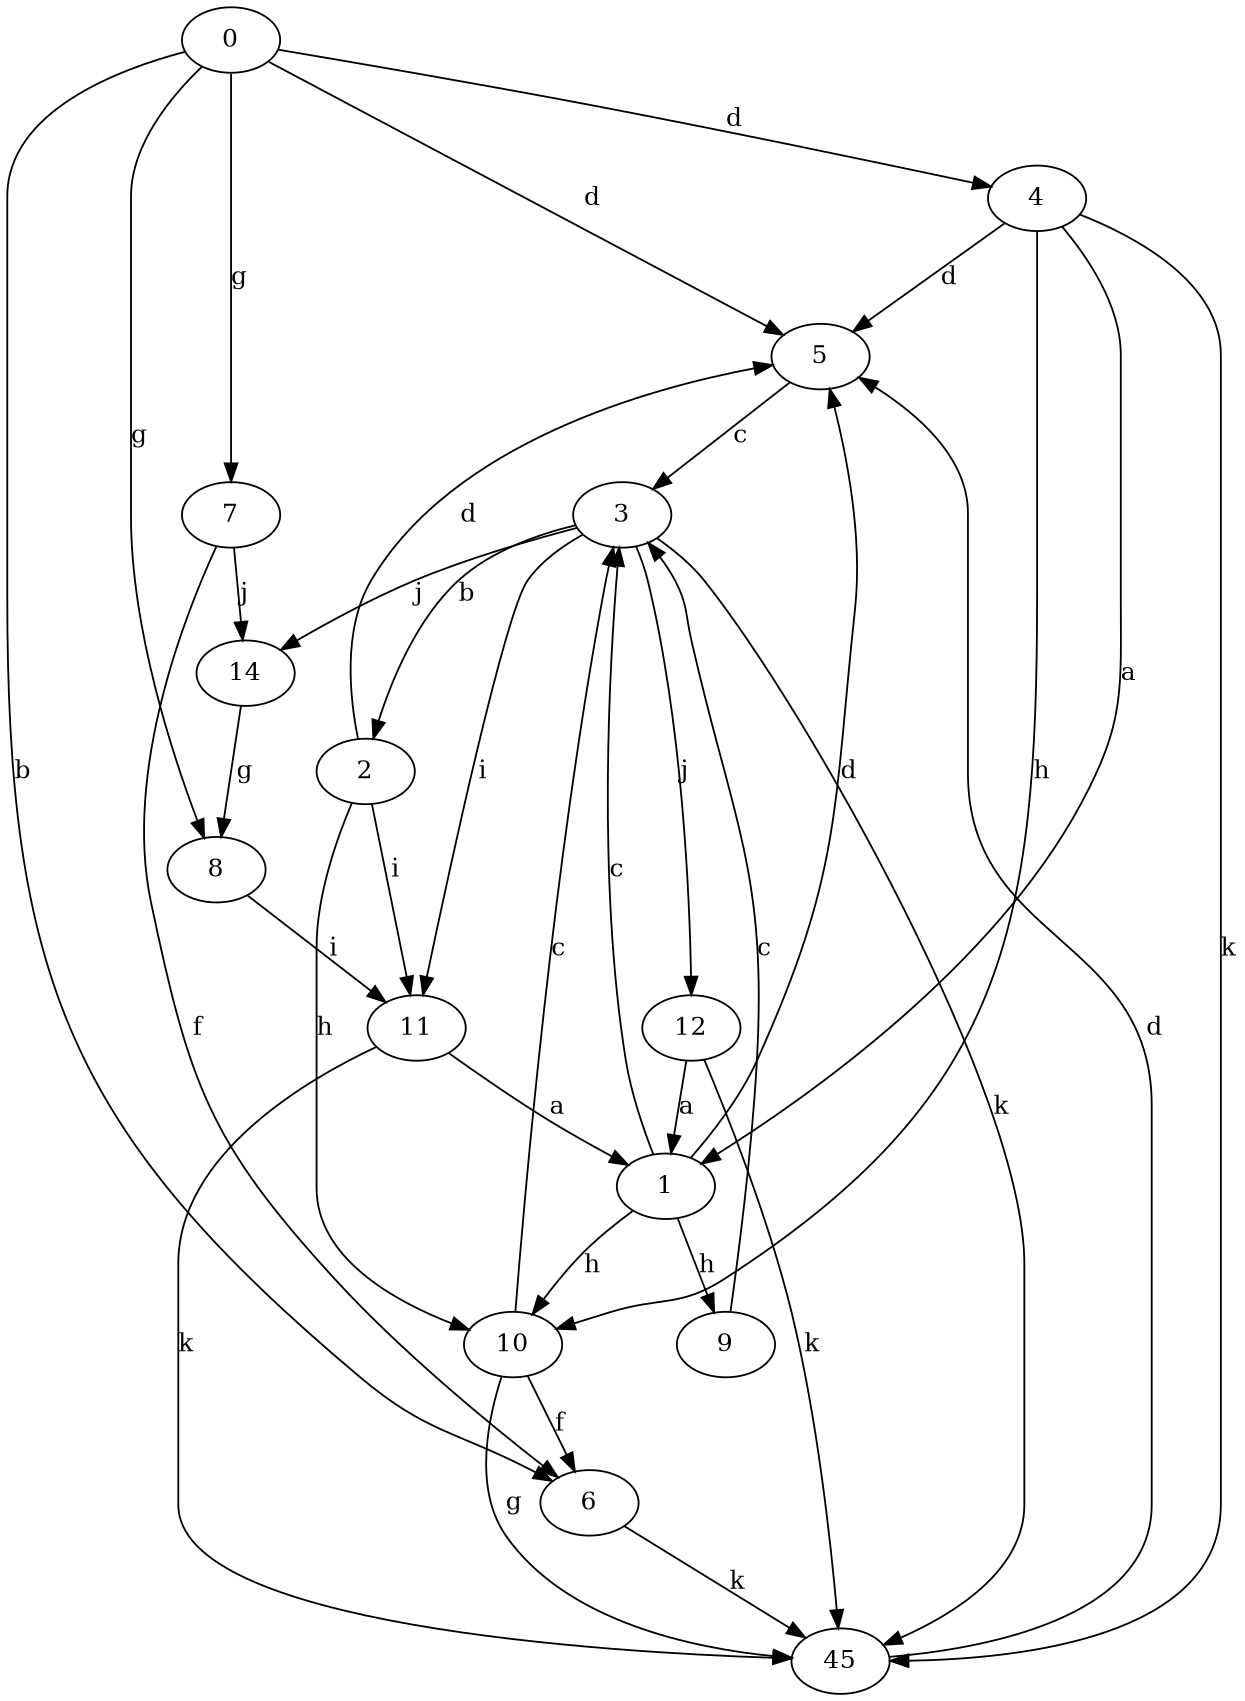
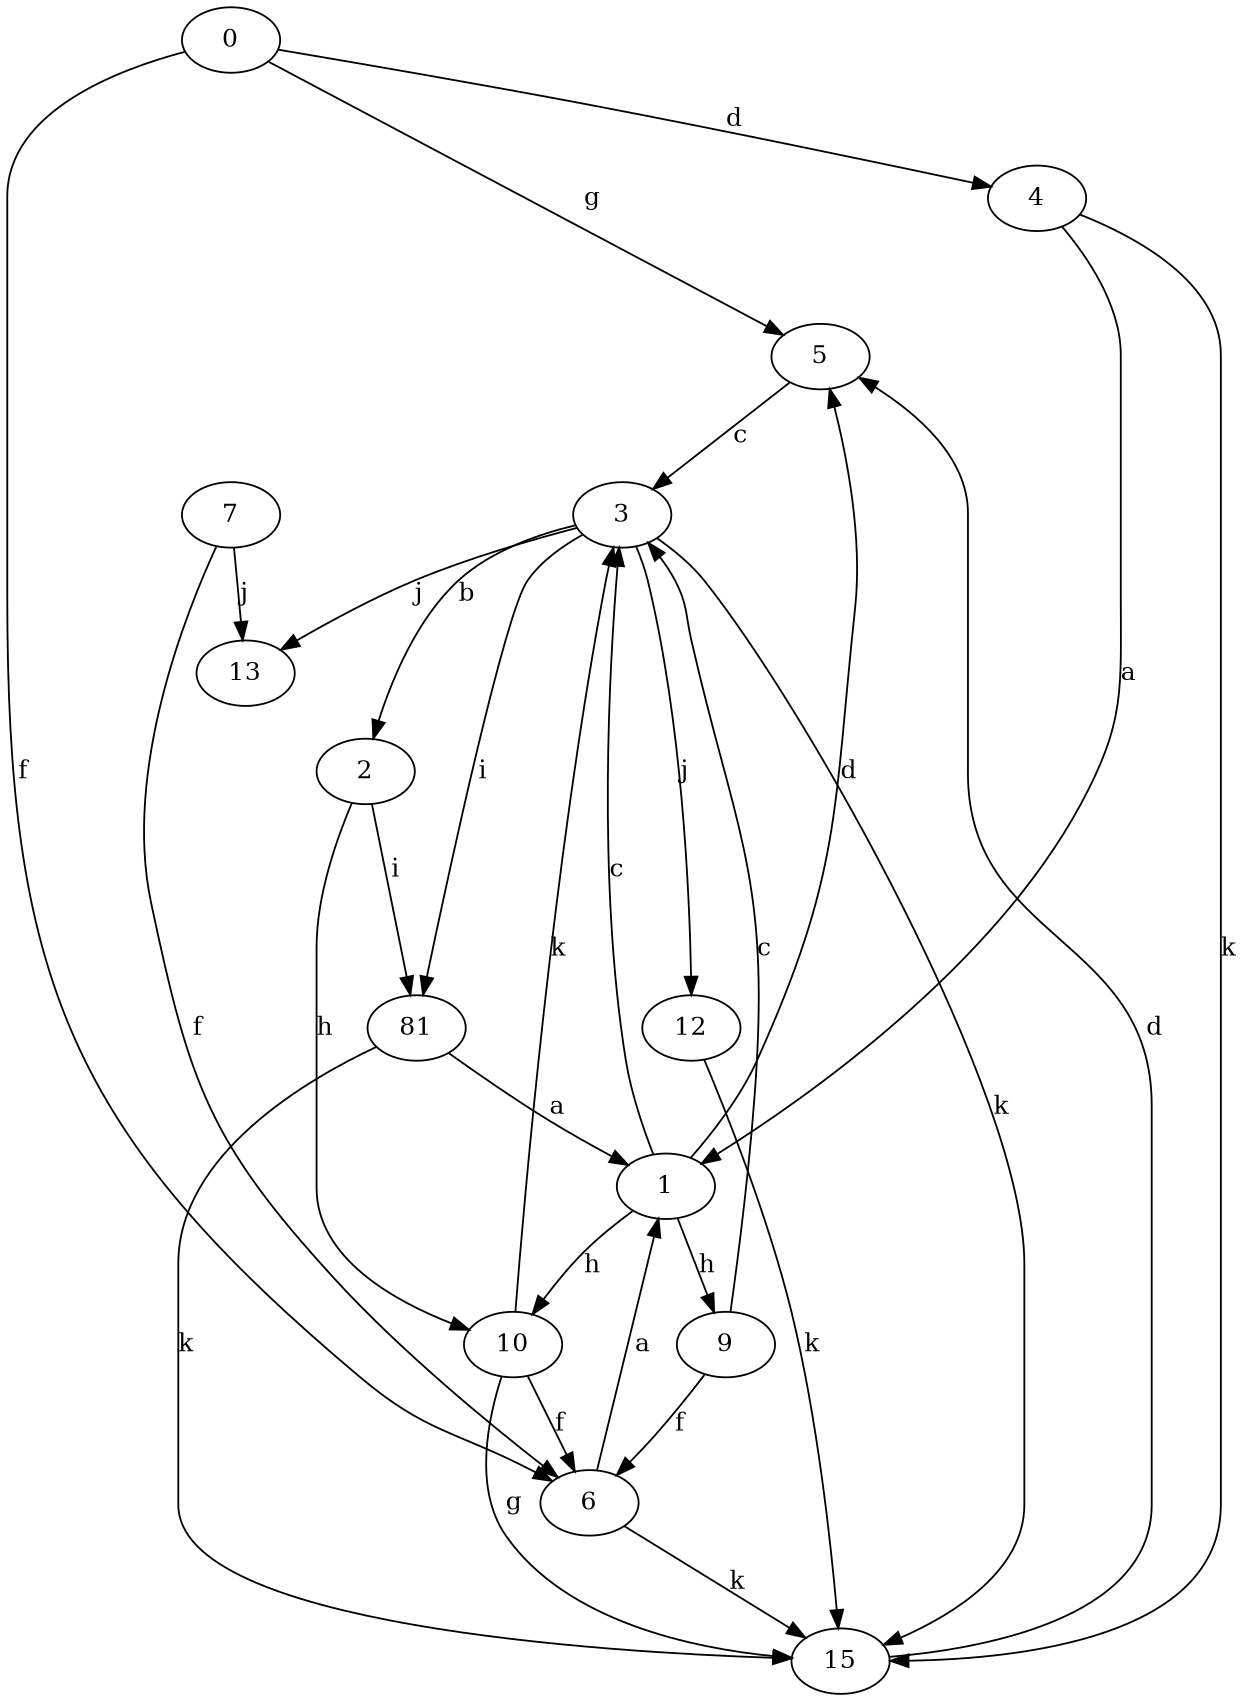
(593, 198) -> (593, 198)
(231, 268) -> none
(936, 272) -> none
(471, 478) -> none
(246, 673) -> (246, 673)
(24, 771) -> (24, 771)
(1021, 857) -> none
(217, 870) -> none
(559, 949) -> (559, 949)
(417, 1028) -> (417, 1028)
(680, 1098) -> (626, 1353)
none -> (668, 1420)
(841, 1661) -> (841, 1661)
